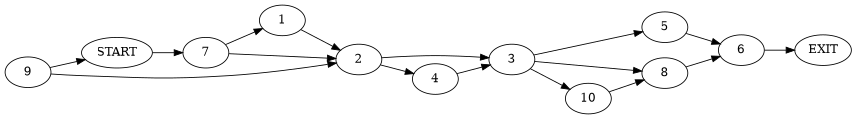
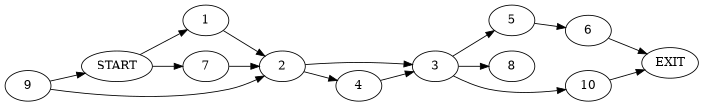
(240, 38) -> (160, 44)
(699, 63) -> none
(623, 87) -> (623, 76)
